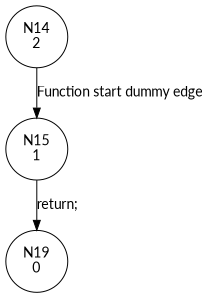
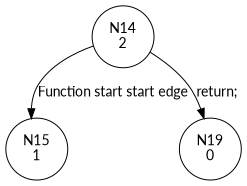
(120, 93) -> (113, 93)
(37, 200) -> (181, 76)
